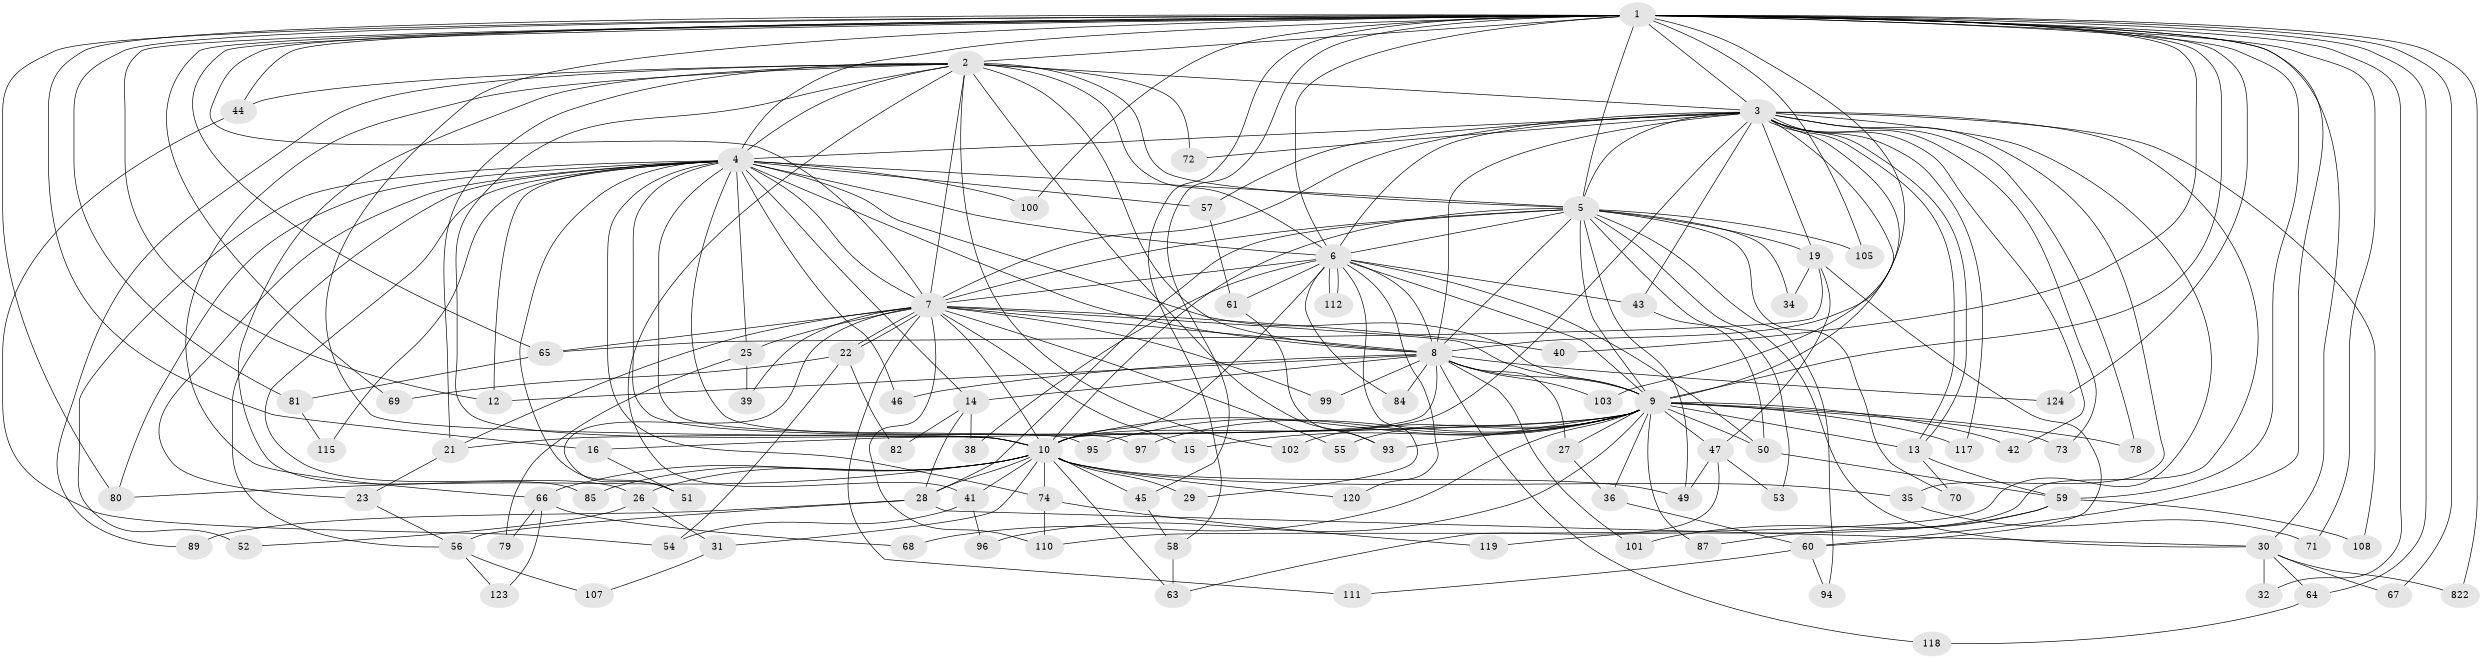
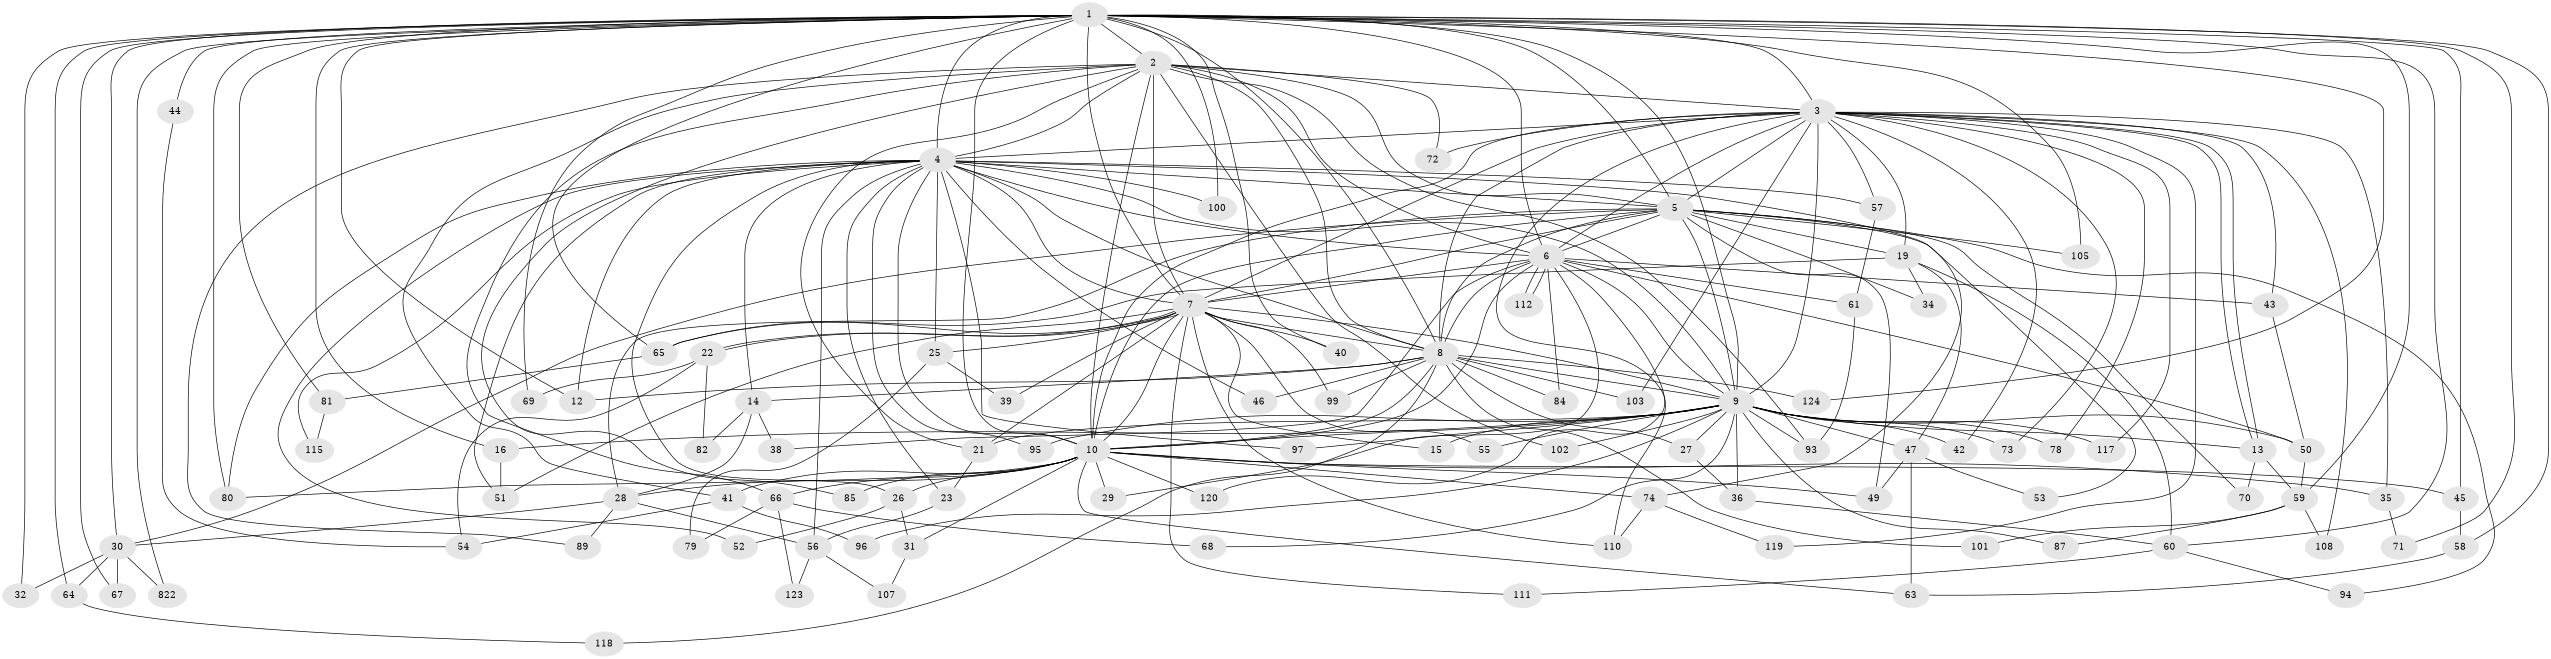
(512, 75) -> none
